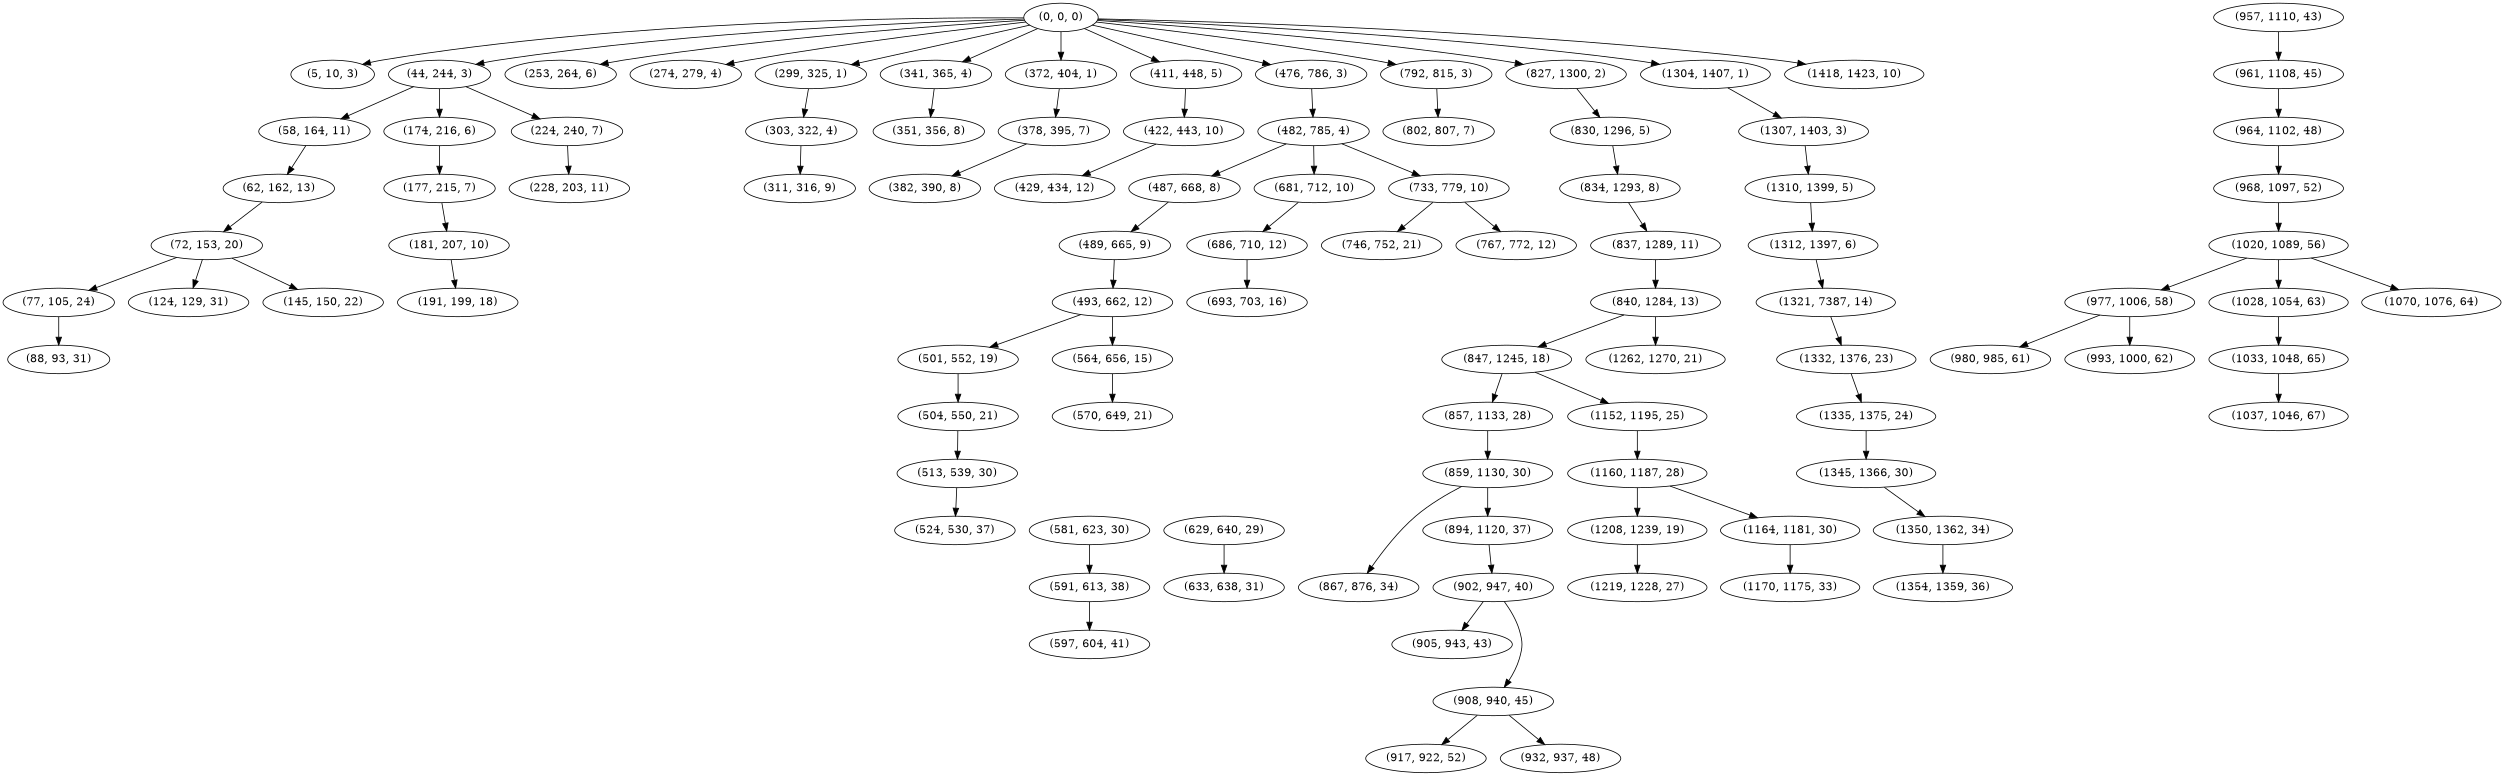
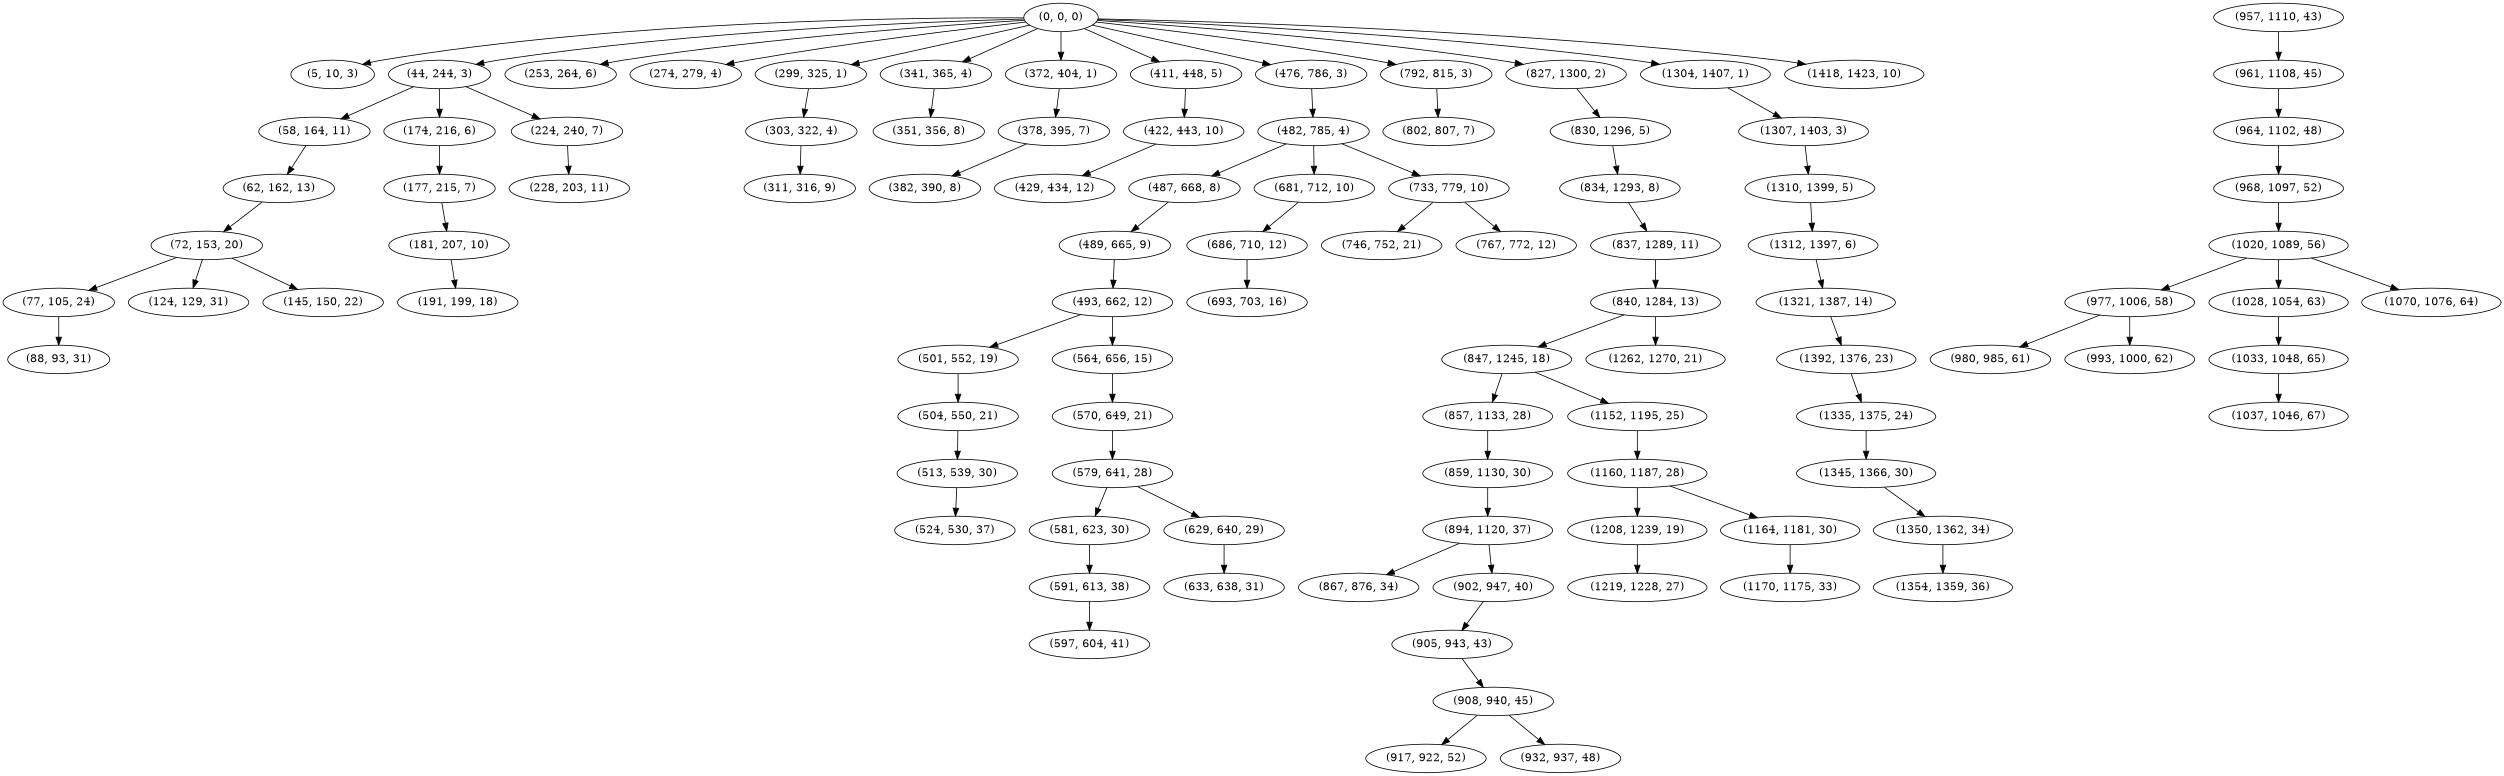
(1826, 302) -> (1826, 302)
(1846, 359) -> (1846, 359)
none -> (1112, 473)
(1411, 520) -> (1427, 557)
(1522, 640) -> (1470, 670)
